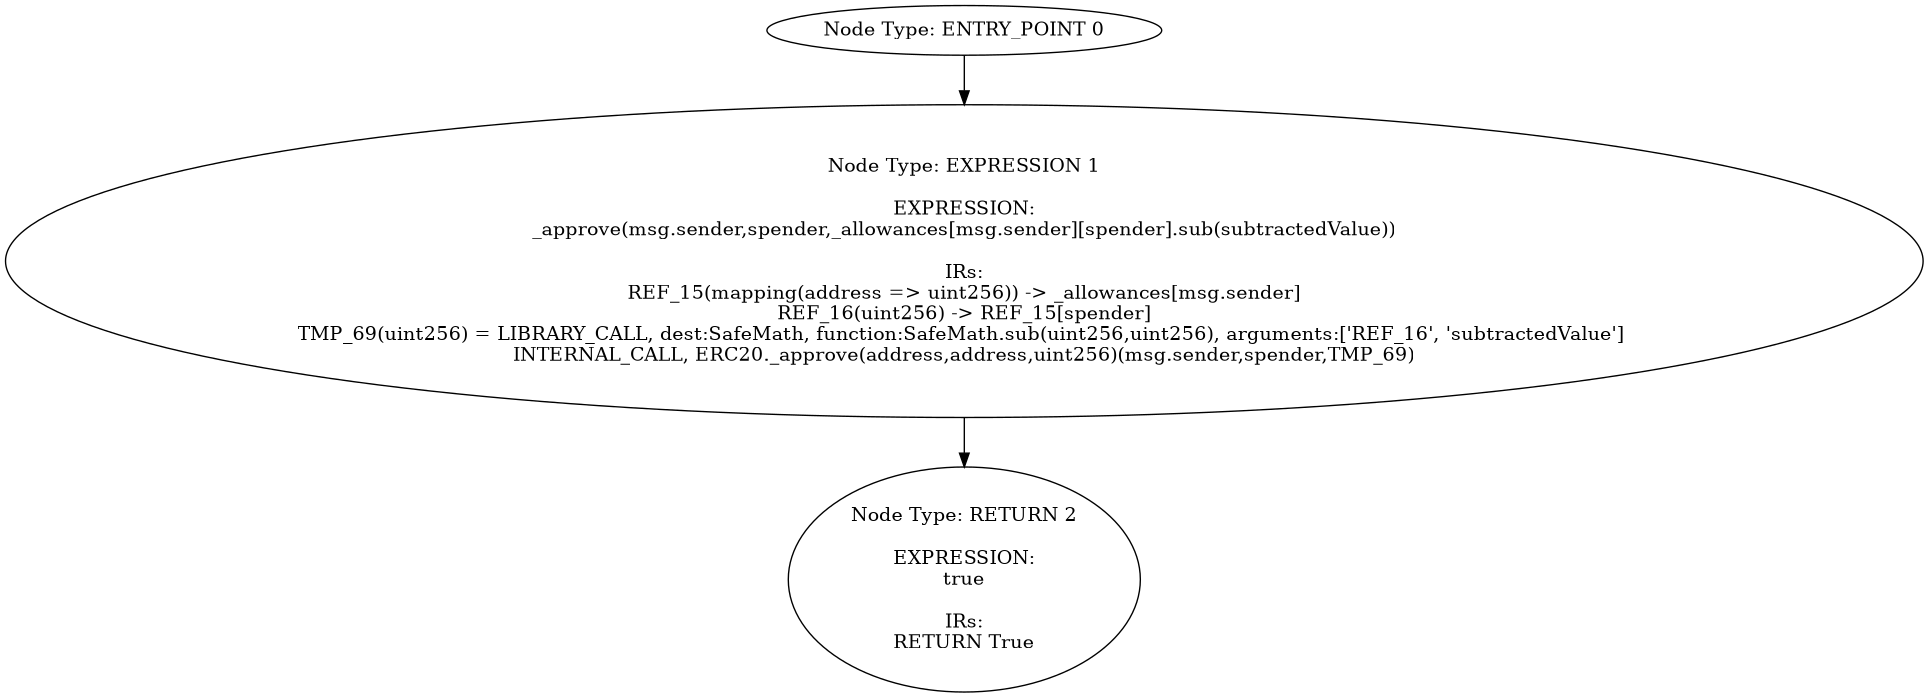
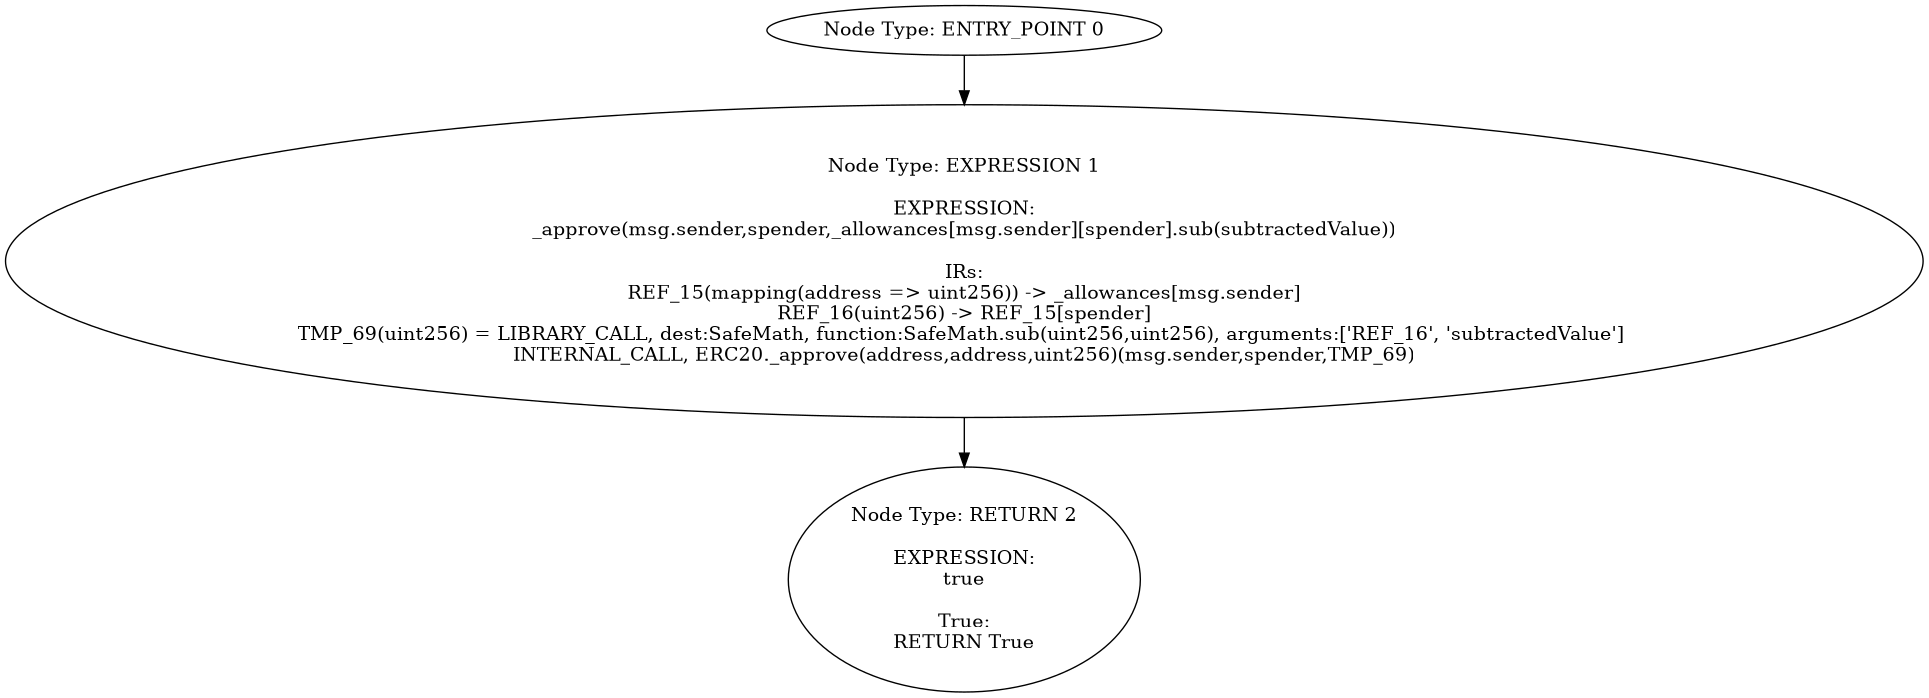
(964, 580) -> (964, 580)
